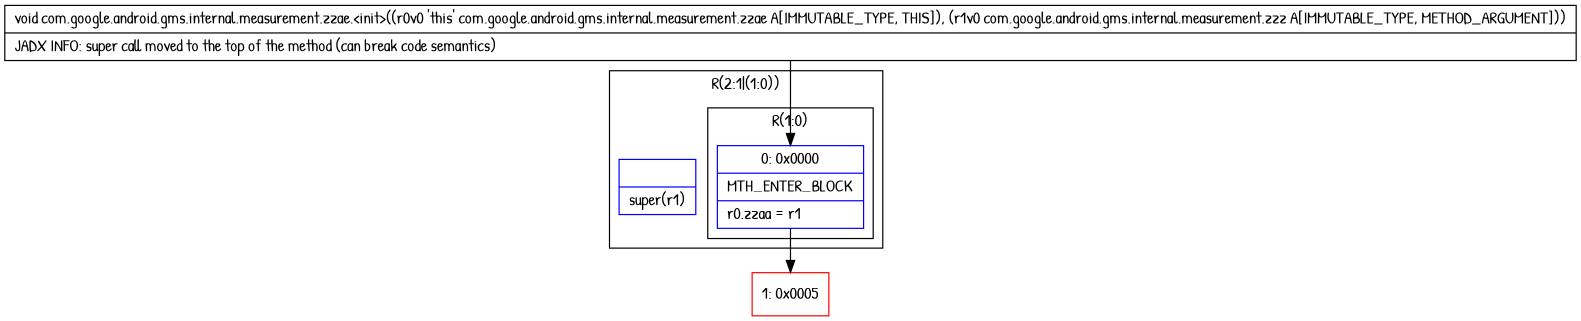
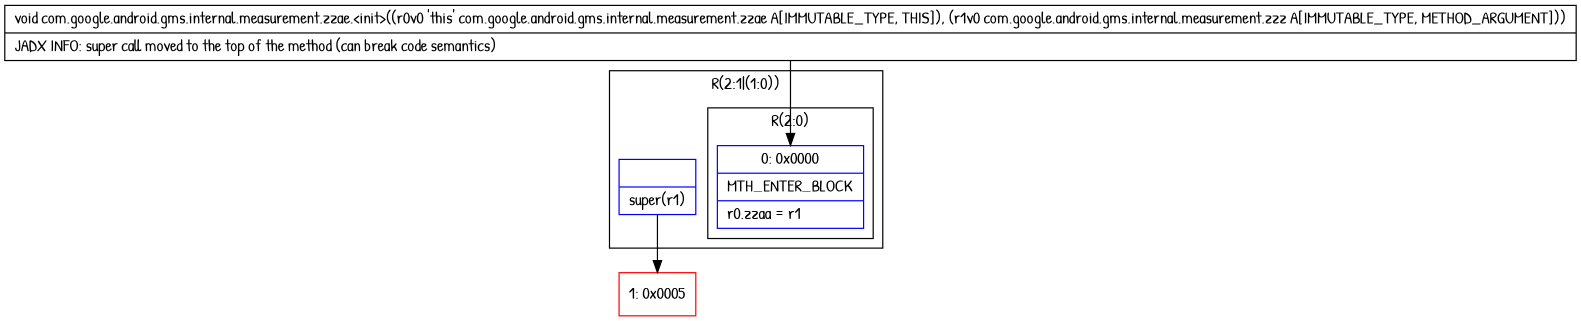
(790, 122) -> (790, 122)
(790, 244) -> (657, 238)
